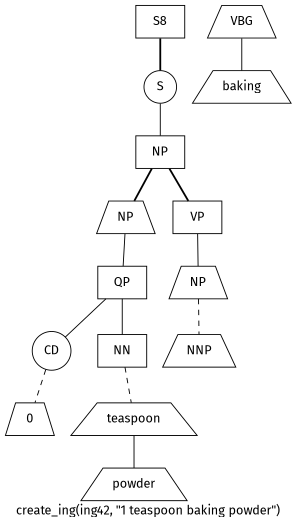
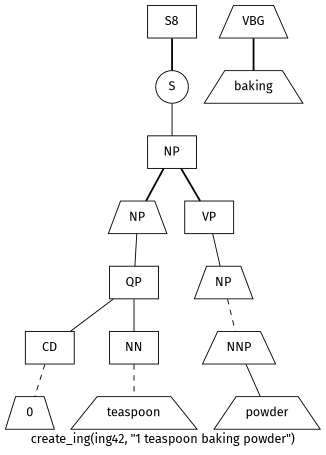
(242, 54) -> (254, 54)
(52, 351) -> (50, 348)
(134, 452) -> (253, 380)
